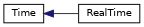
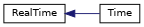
(66, 14) -> (87, 14)
